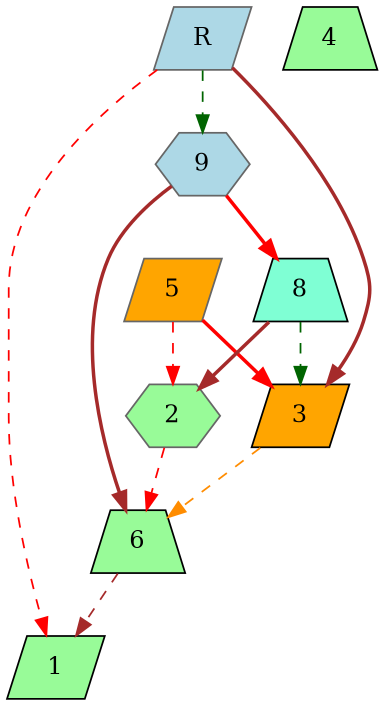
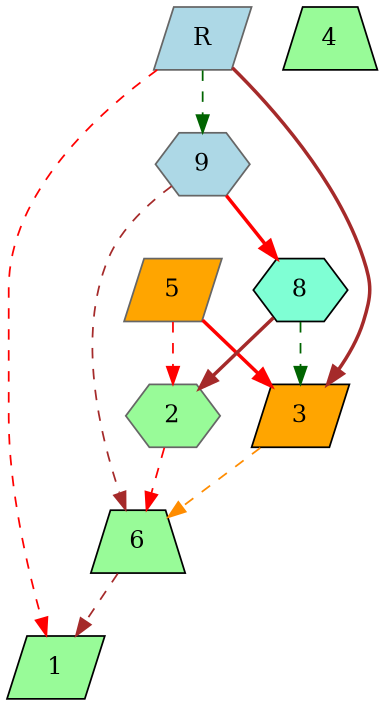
(301, 290) -> (301, 290)
(93, 328) -> (93, 328)
